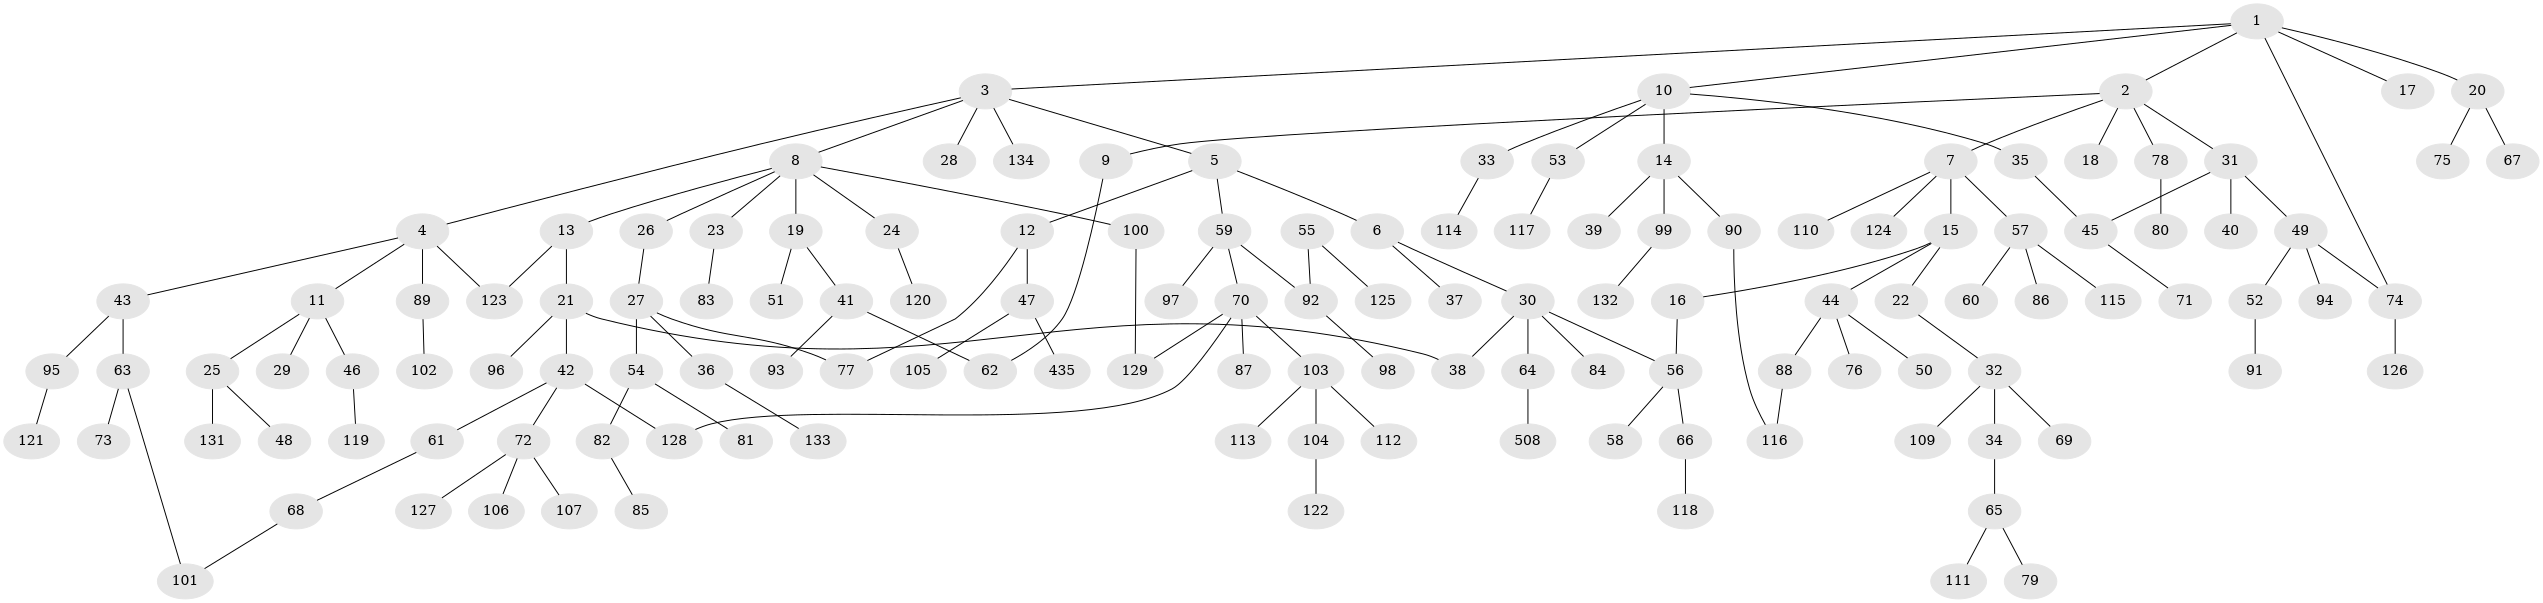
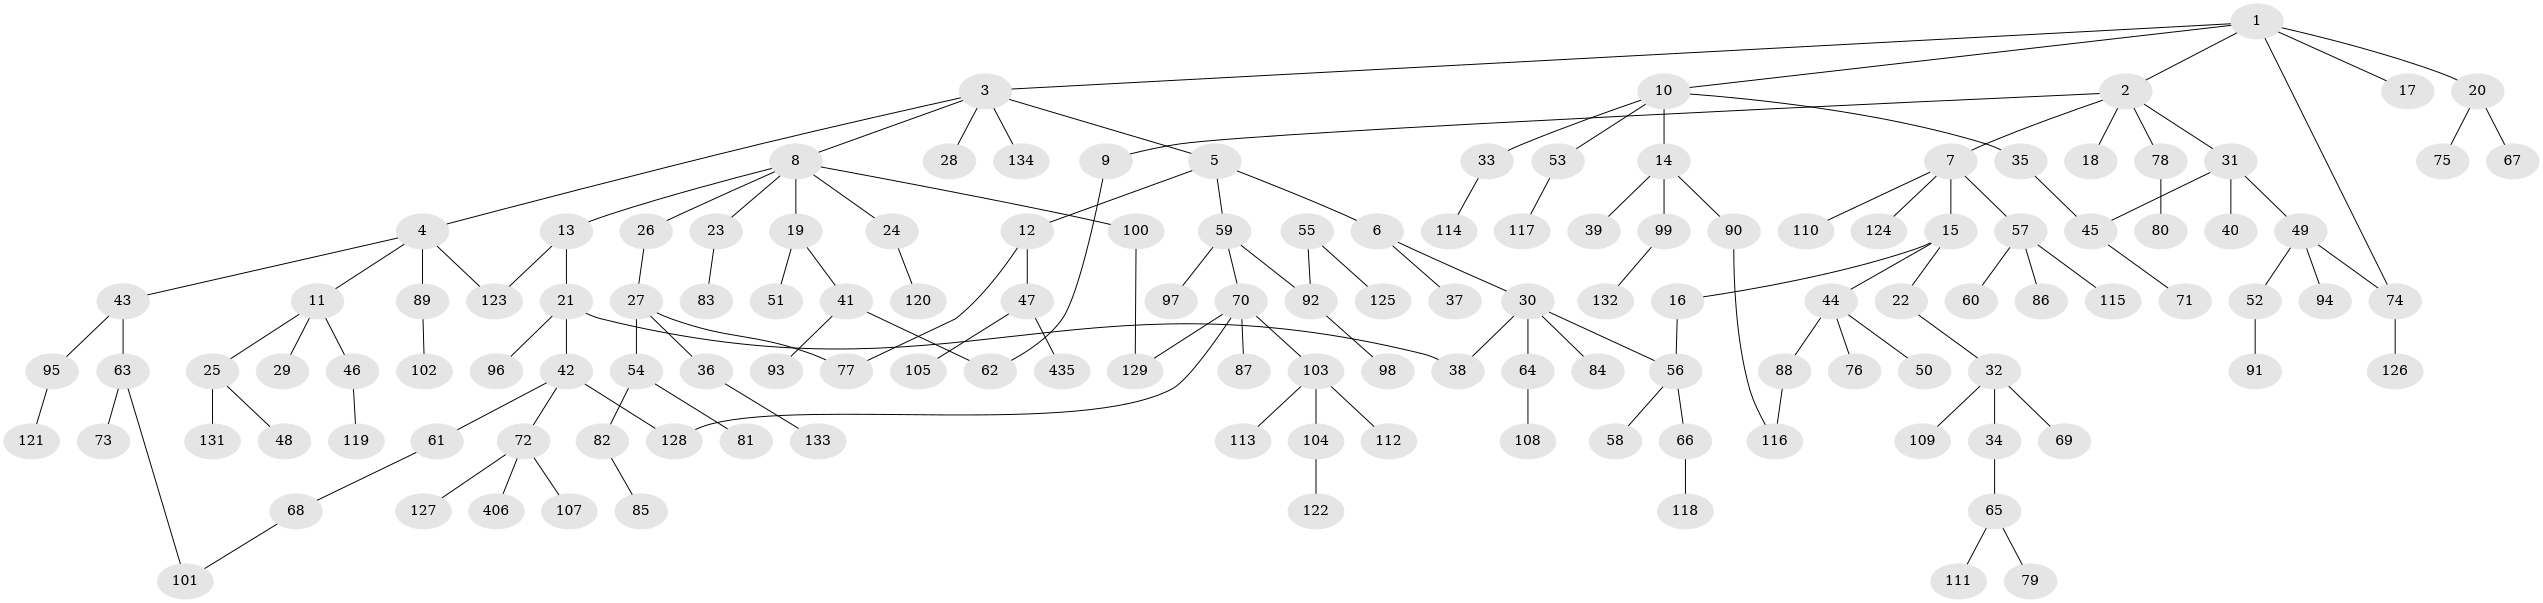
(1528, 441) -> (1528, 441)
(496, 511) -> (496, 511)
